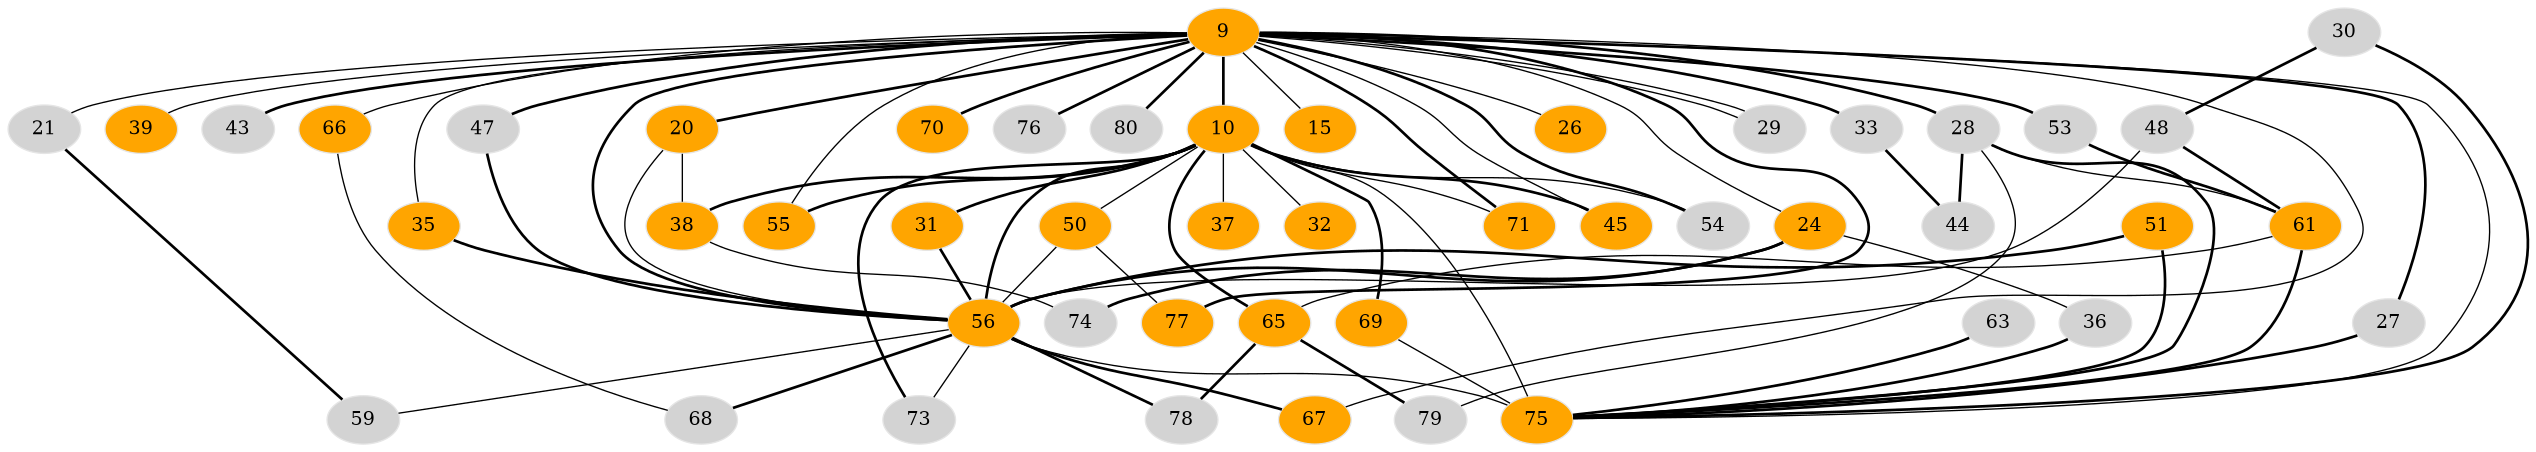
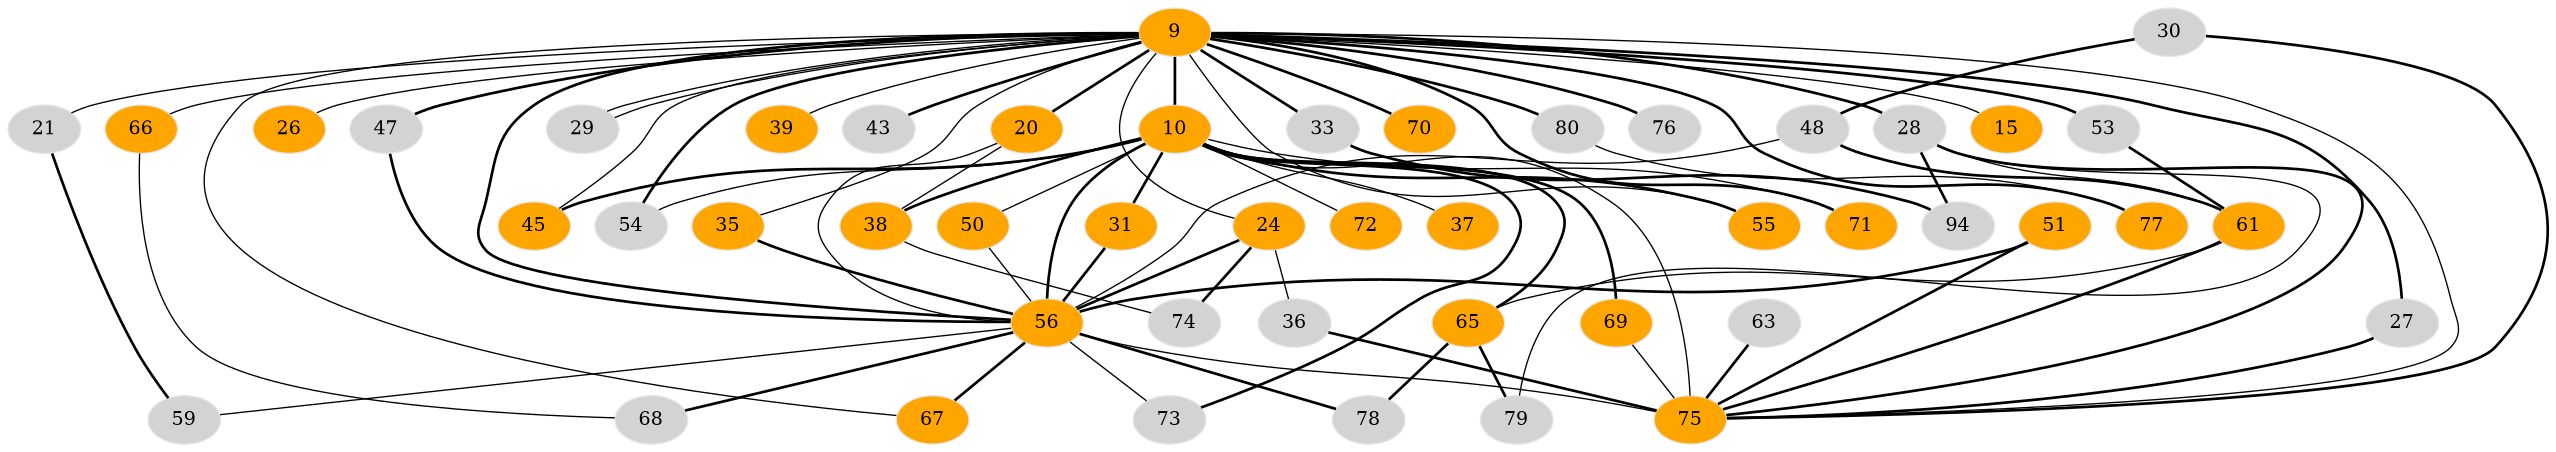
(1320, 226) -> (1366, 226)
(1958, 226) -> (1958, 226)
(1123, 272) -> (1887, 177)
